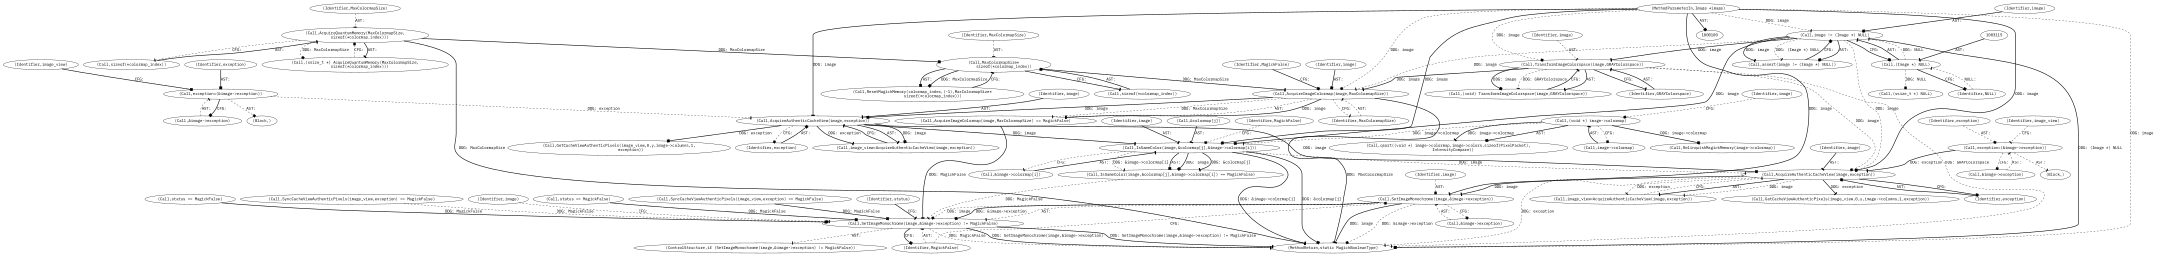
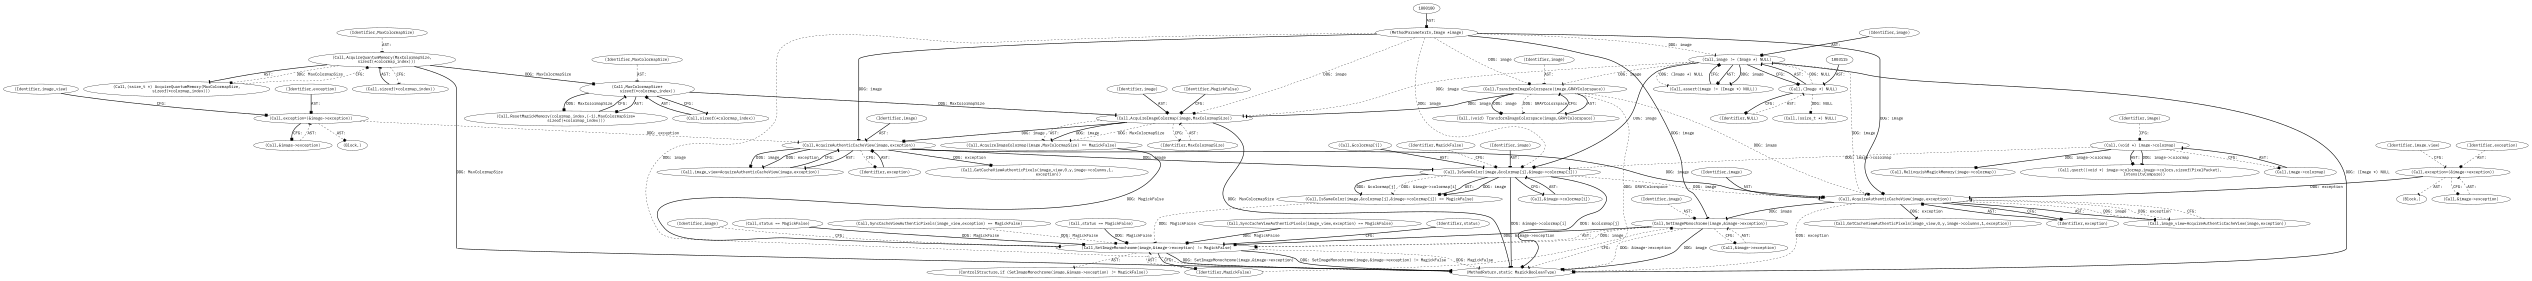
(1698, 21) -> (1427, 19)
(1704, 47) -> (1634, 70)
(1971, 79) -> (1793, 104)
(1422, 88) -> (1459, 137)
(1660, 94) -> none
(1075, 157) -> (1528, 187)
